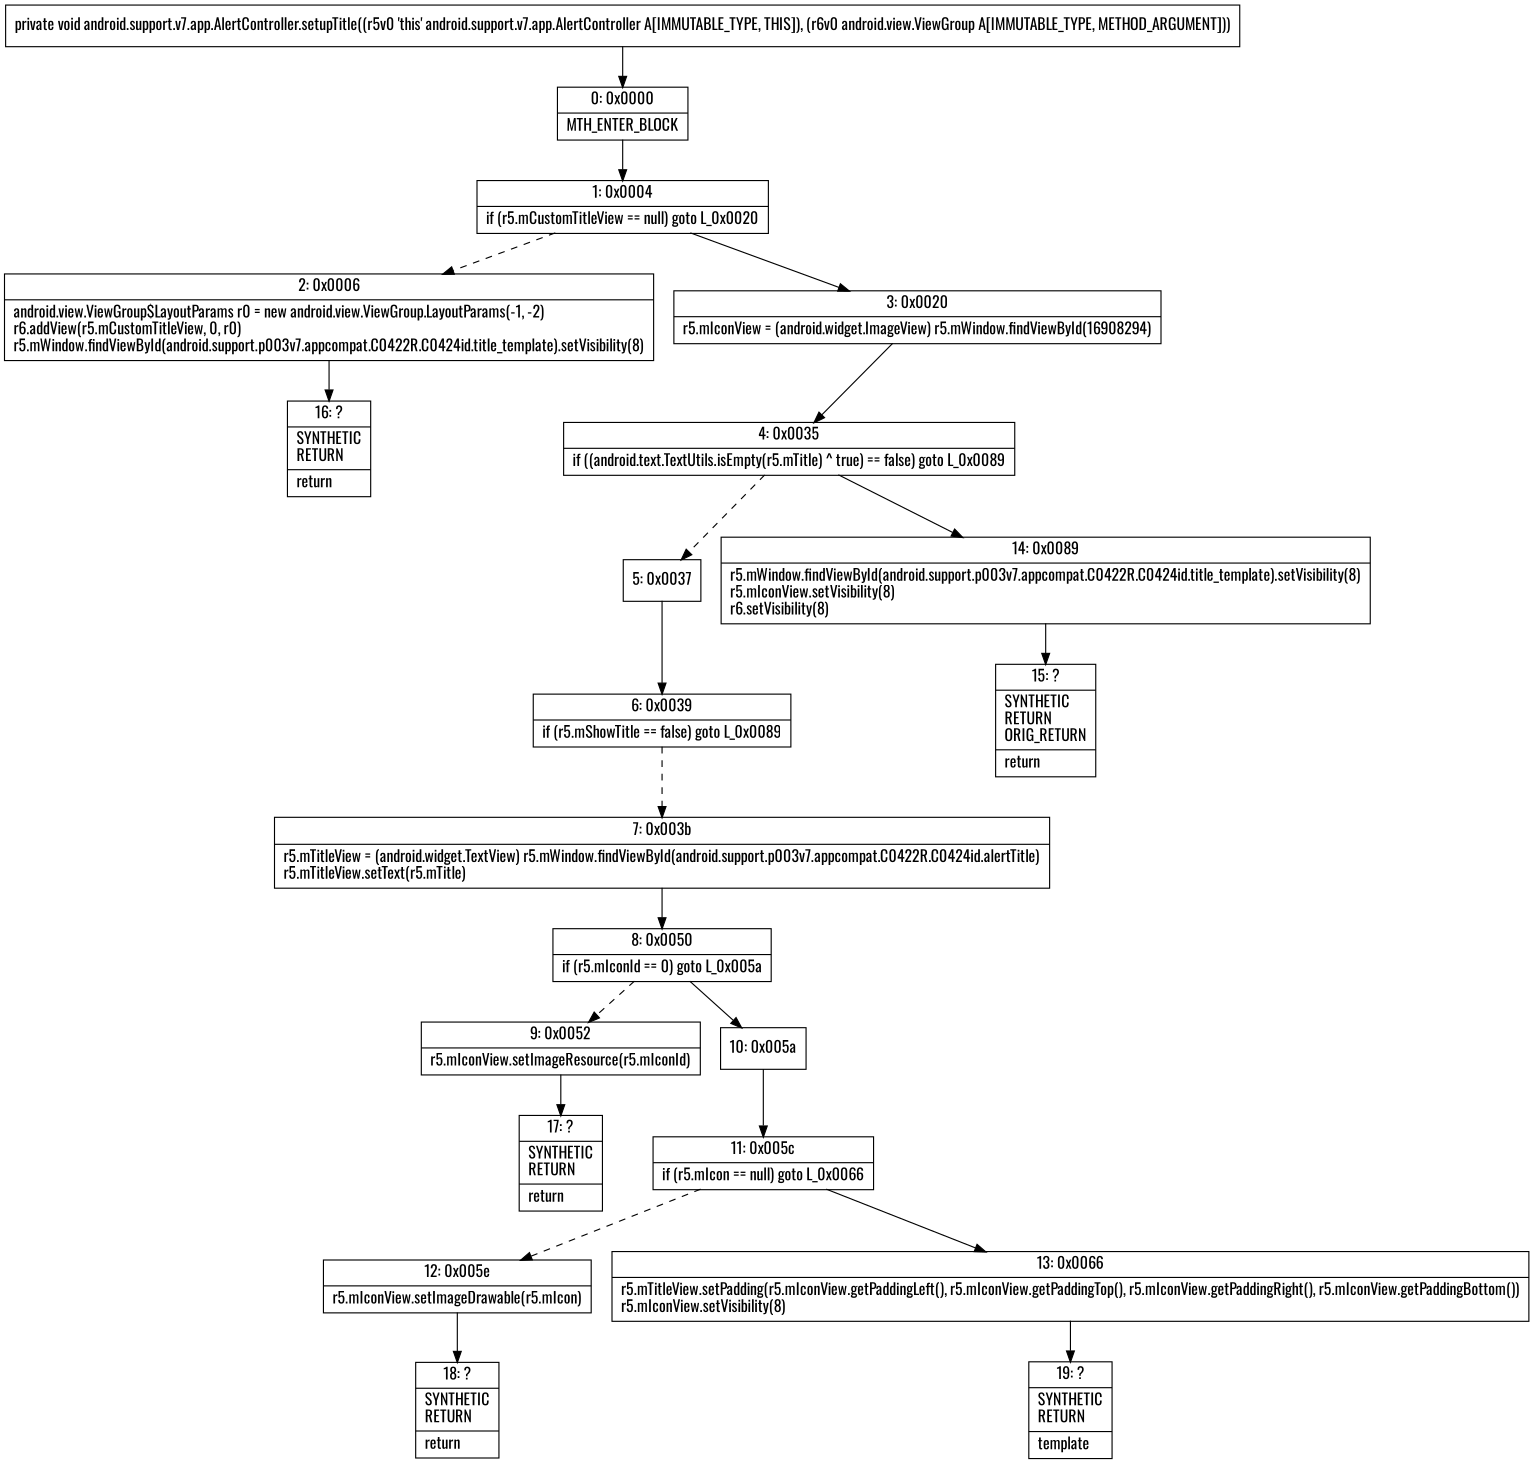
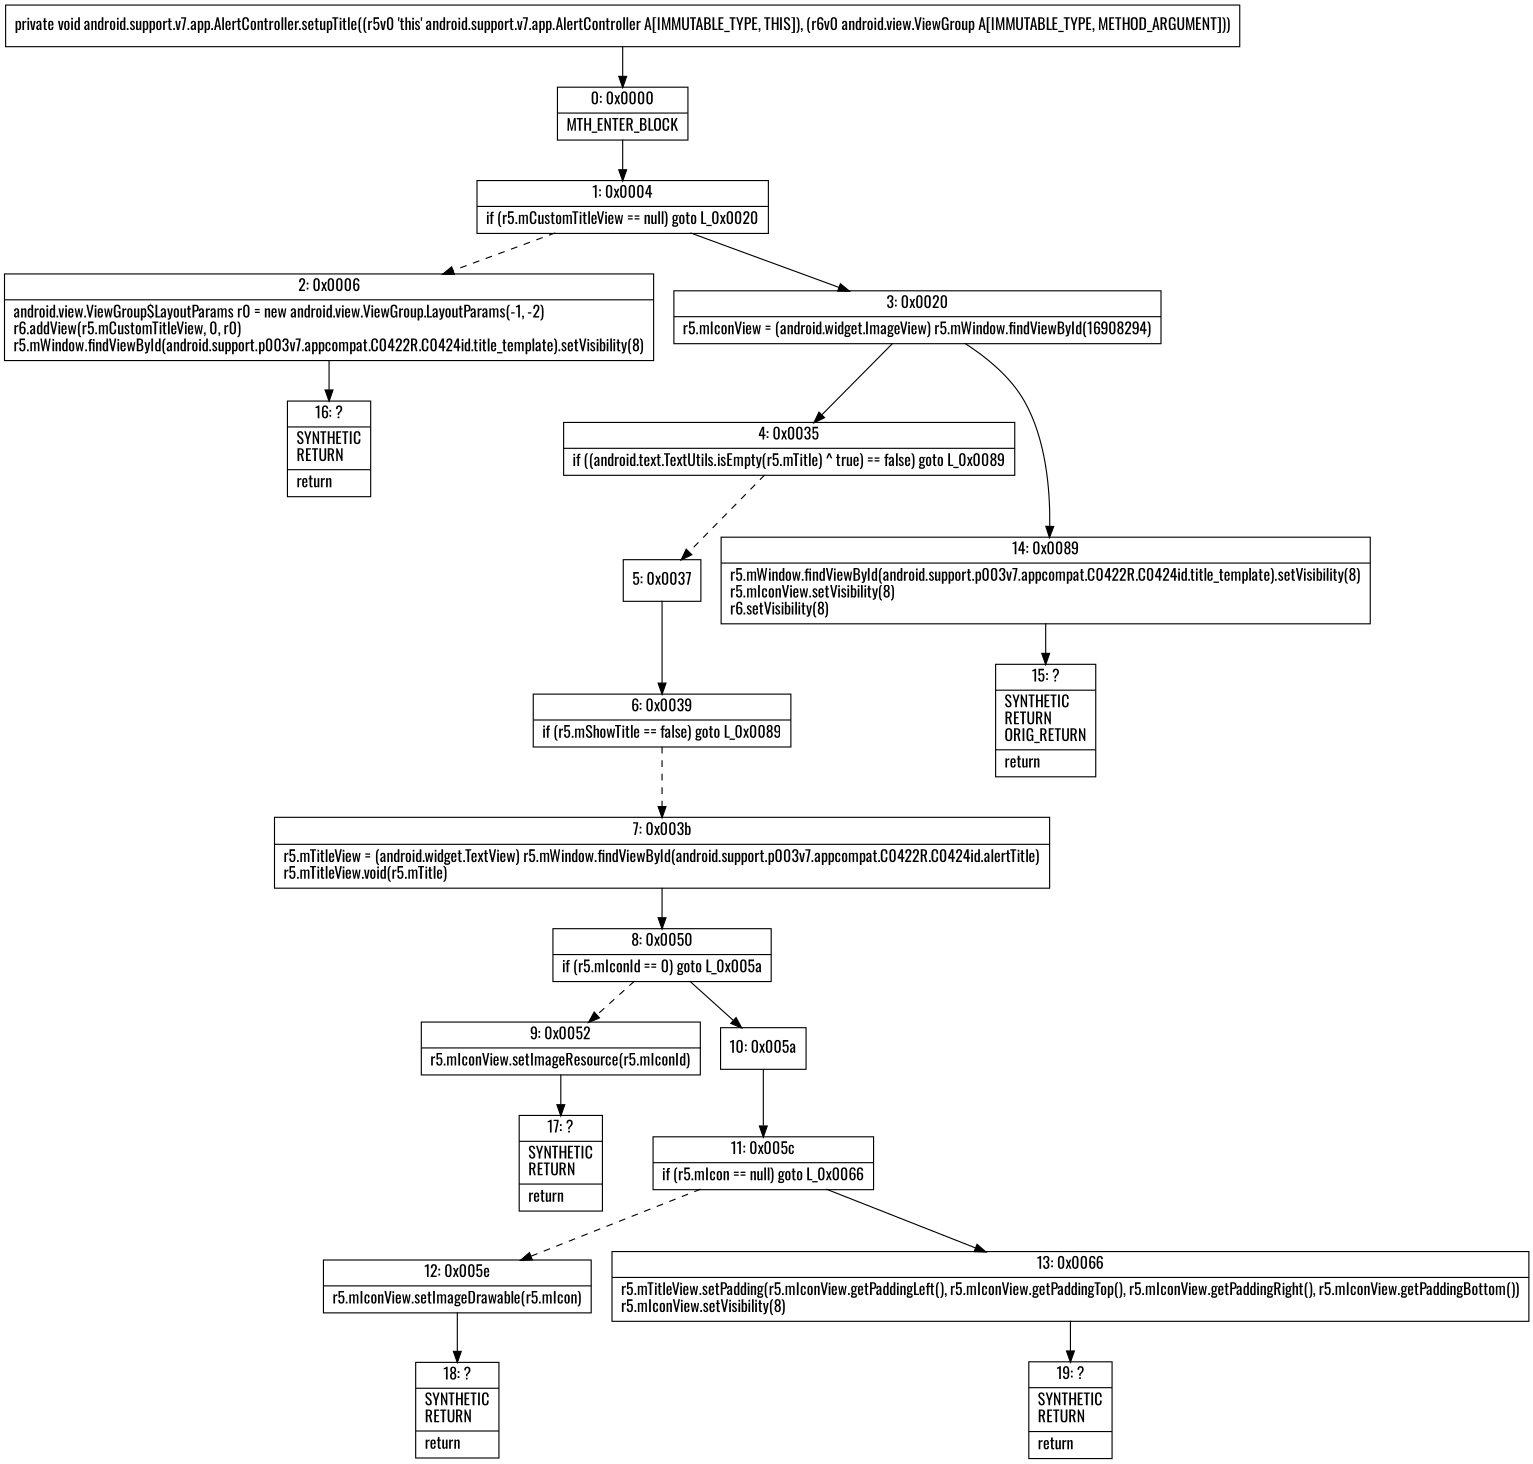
(895, 504) -> (1034, 421)
(375, 874) -> (366, 874)
(1064, 1444) -> (1056, 1444)
